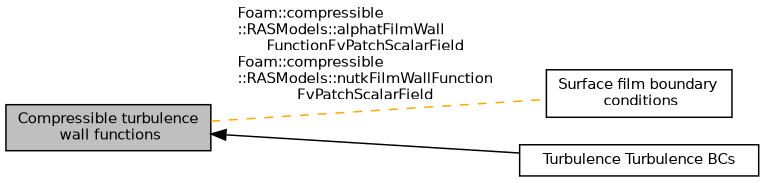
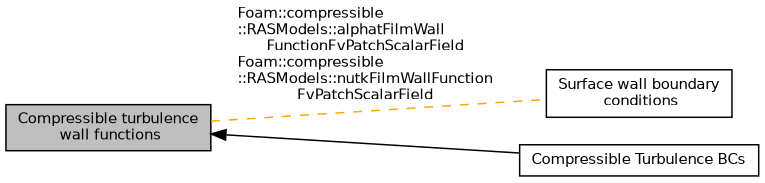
(639, 94) -> (639, 94)
(639, 160) -> (639, 160)
